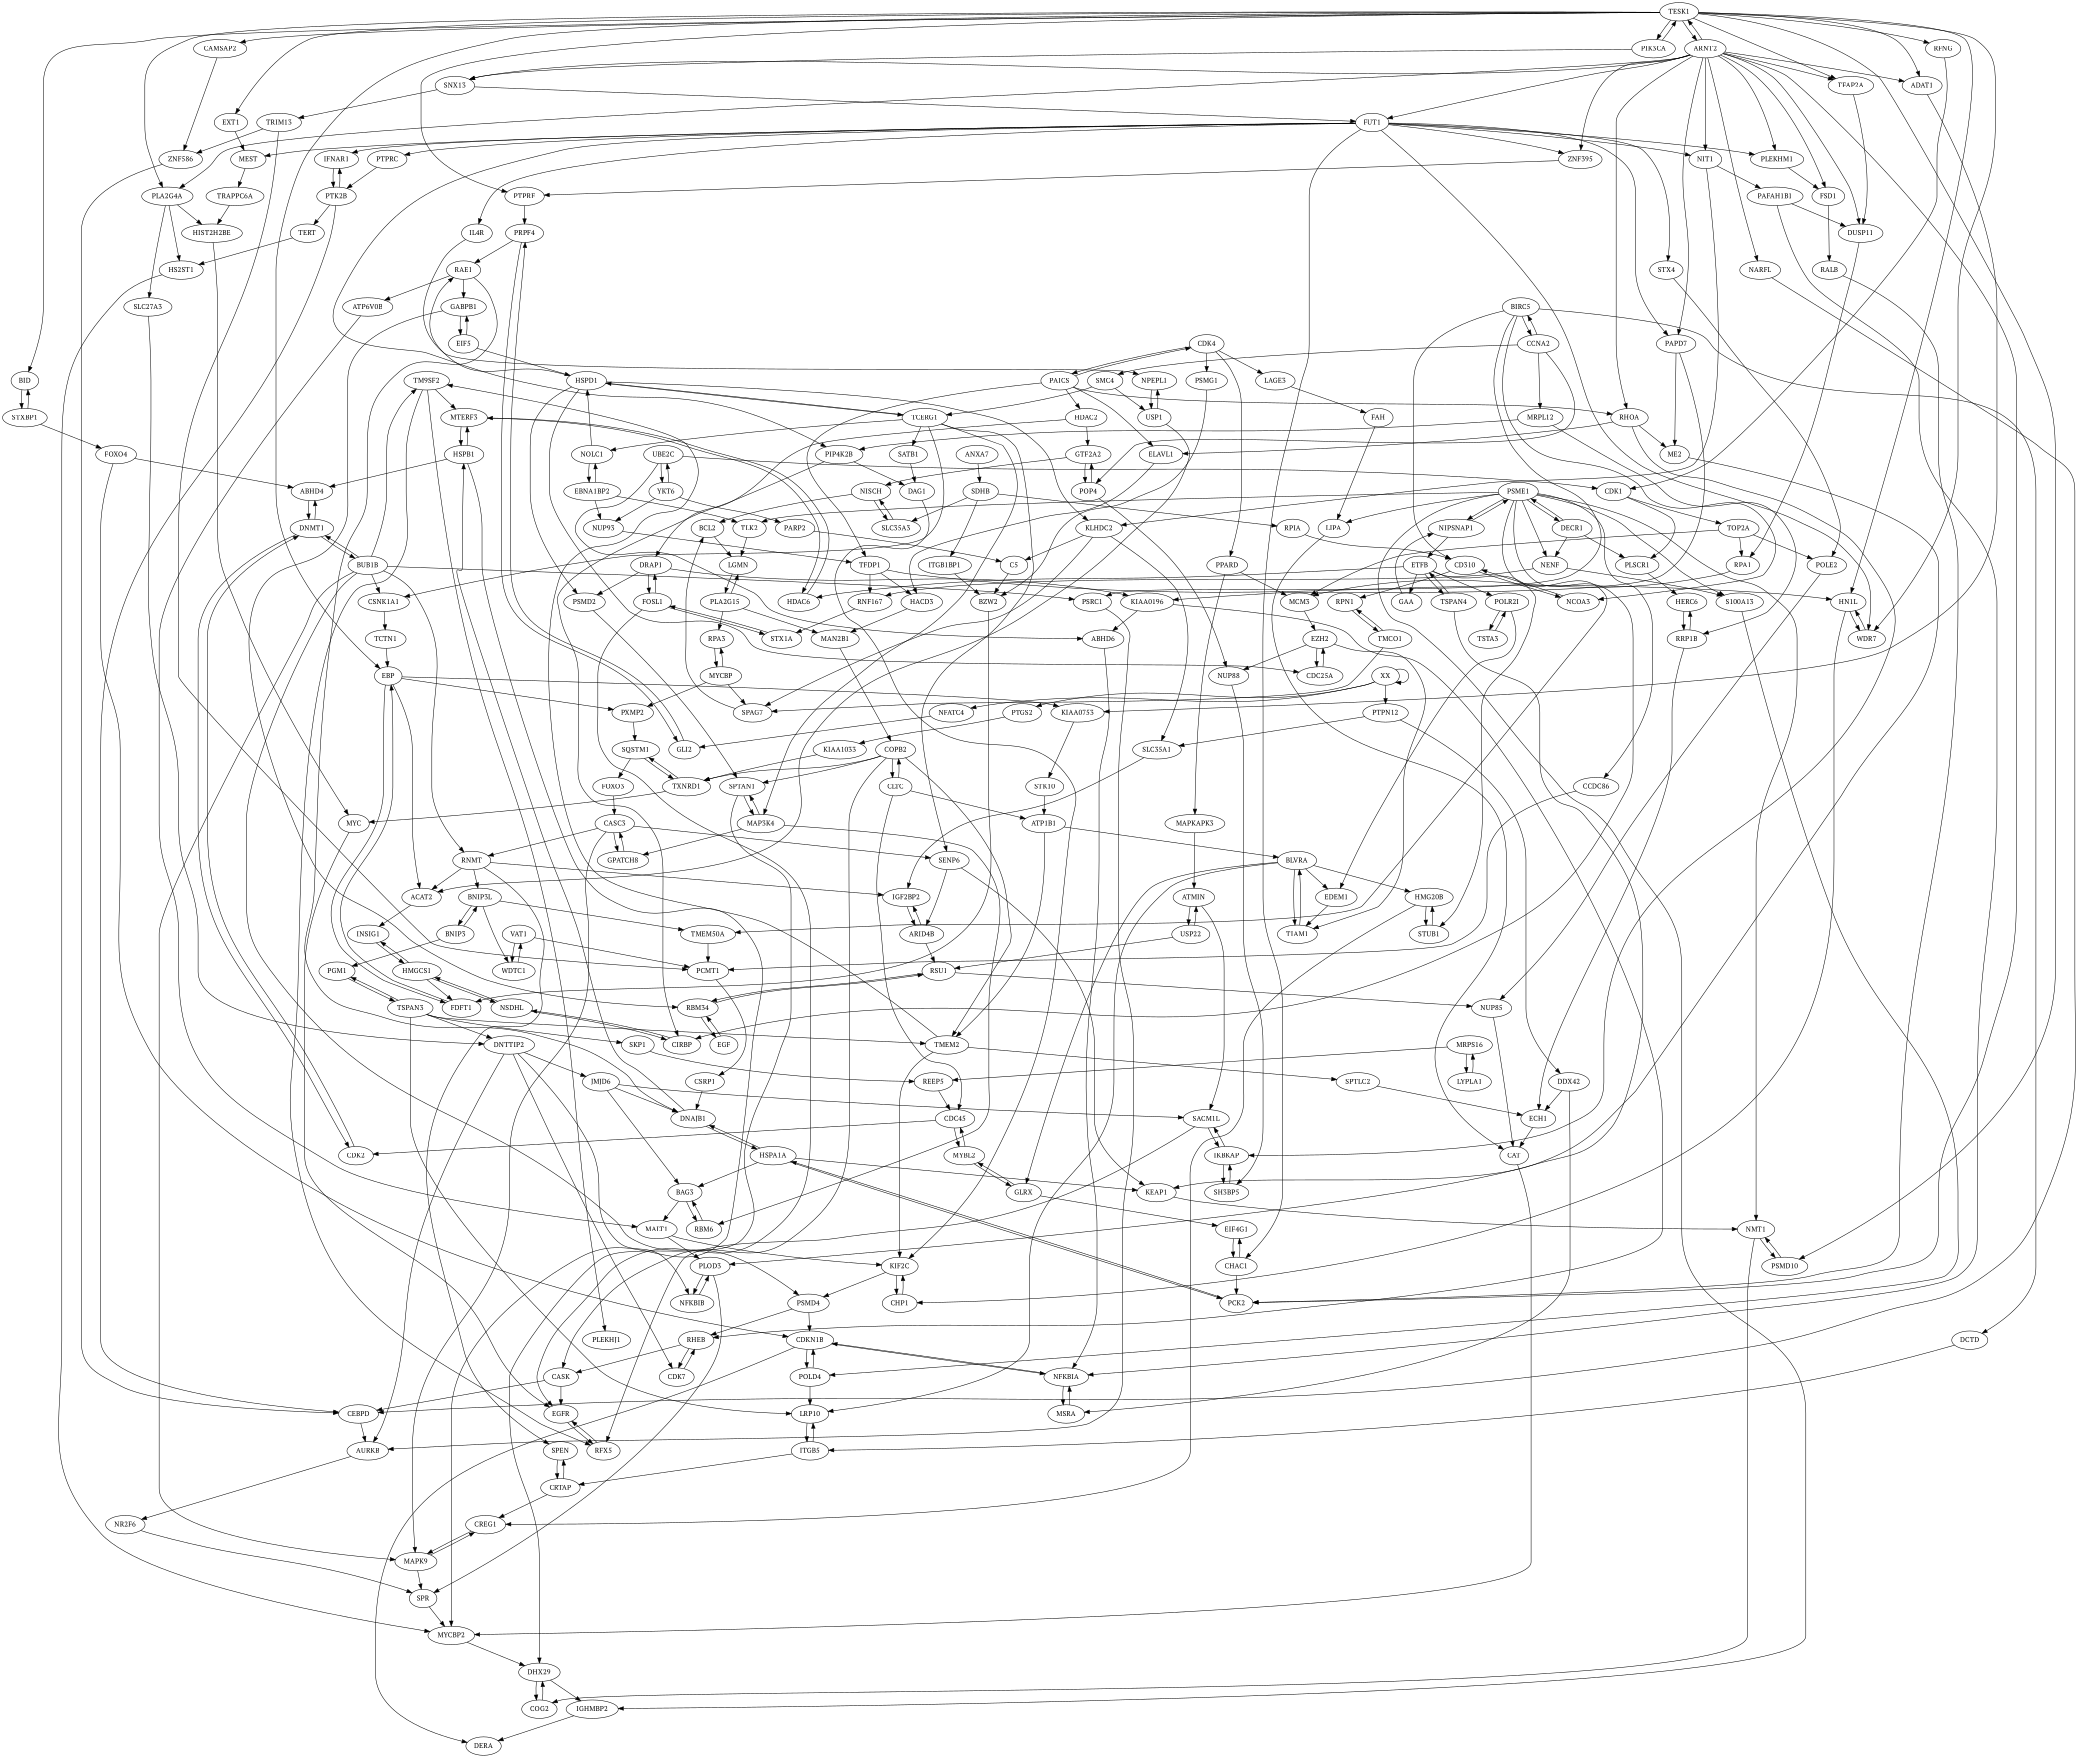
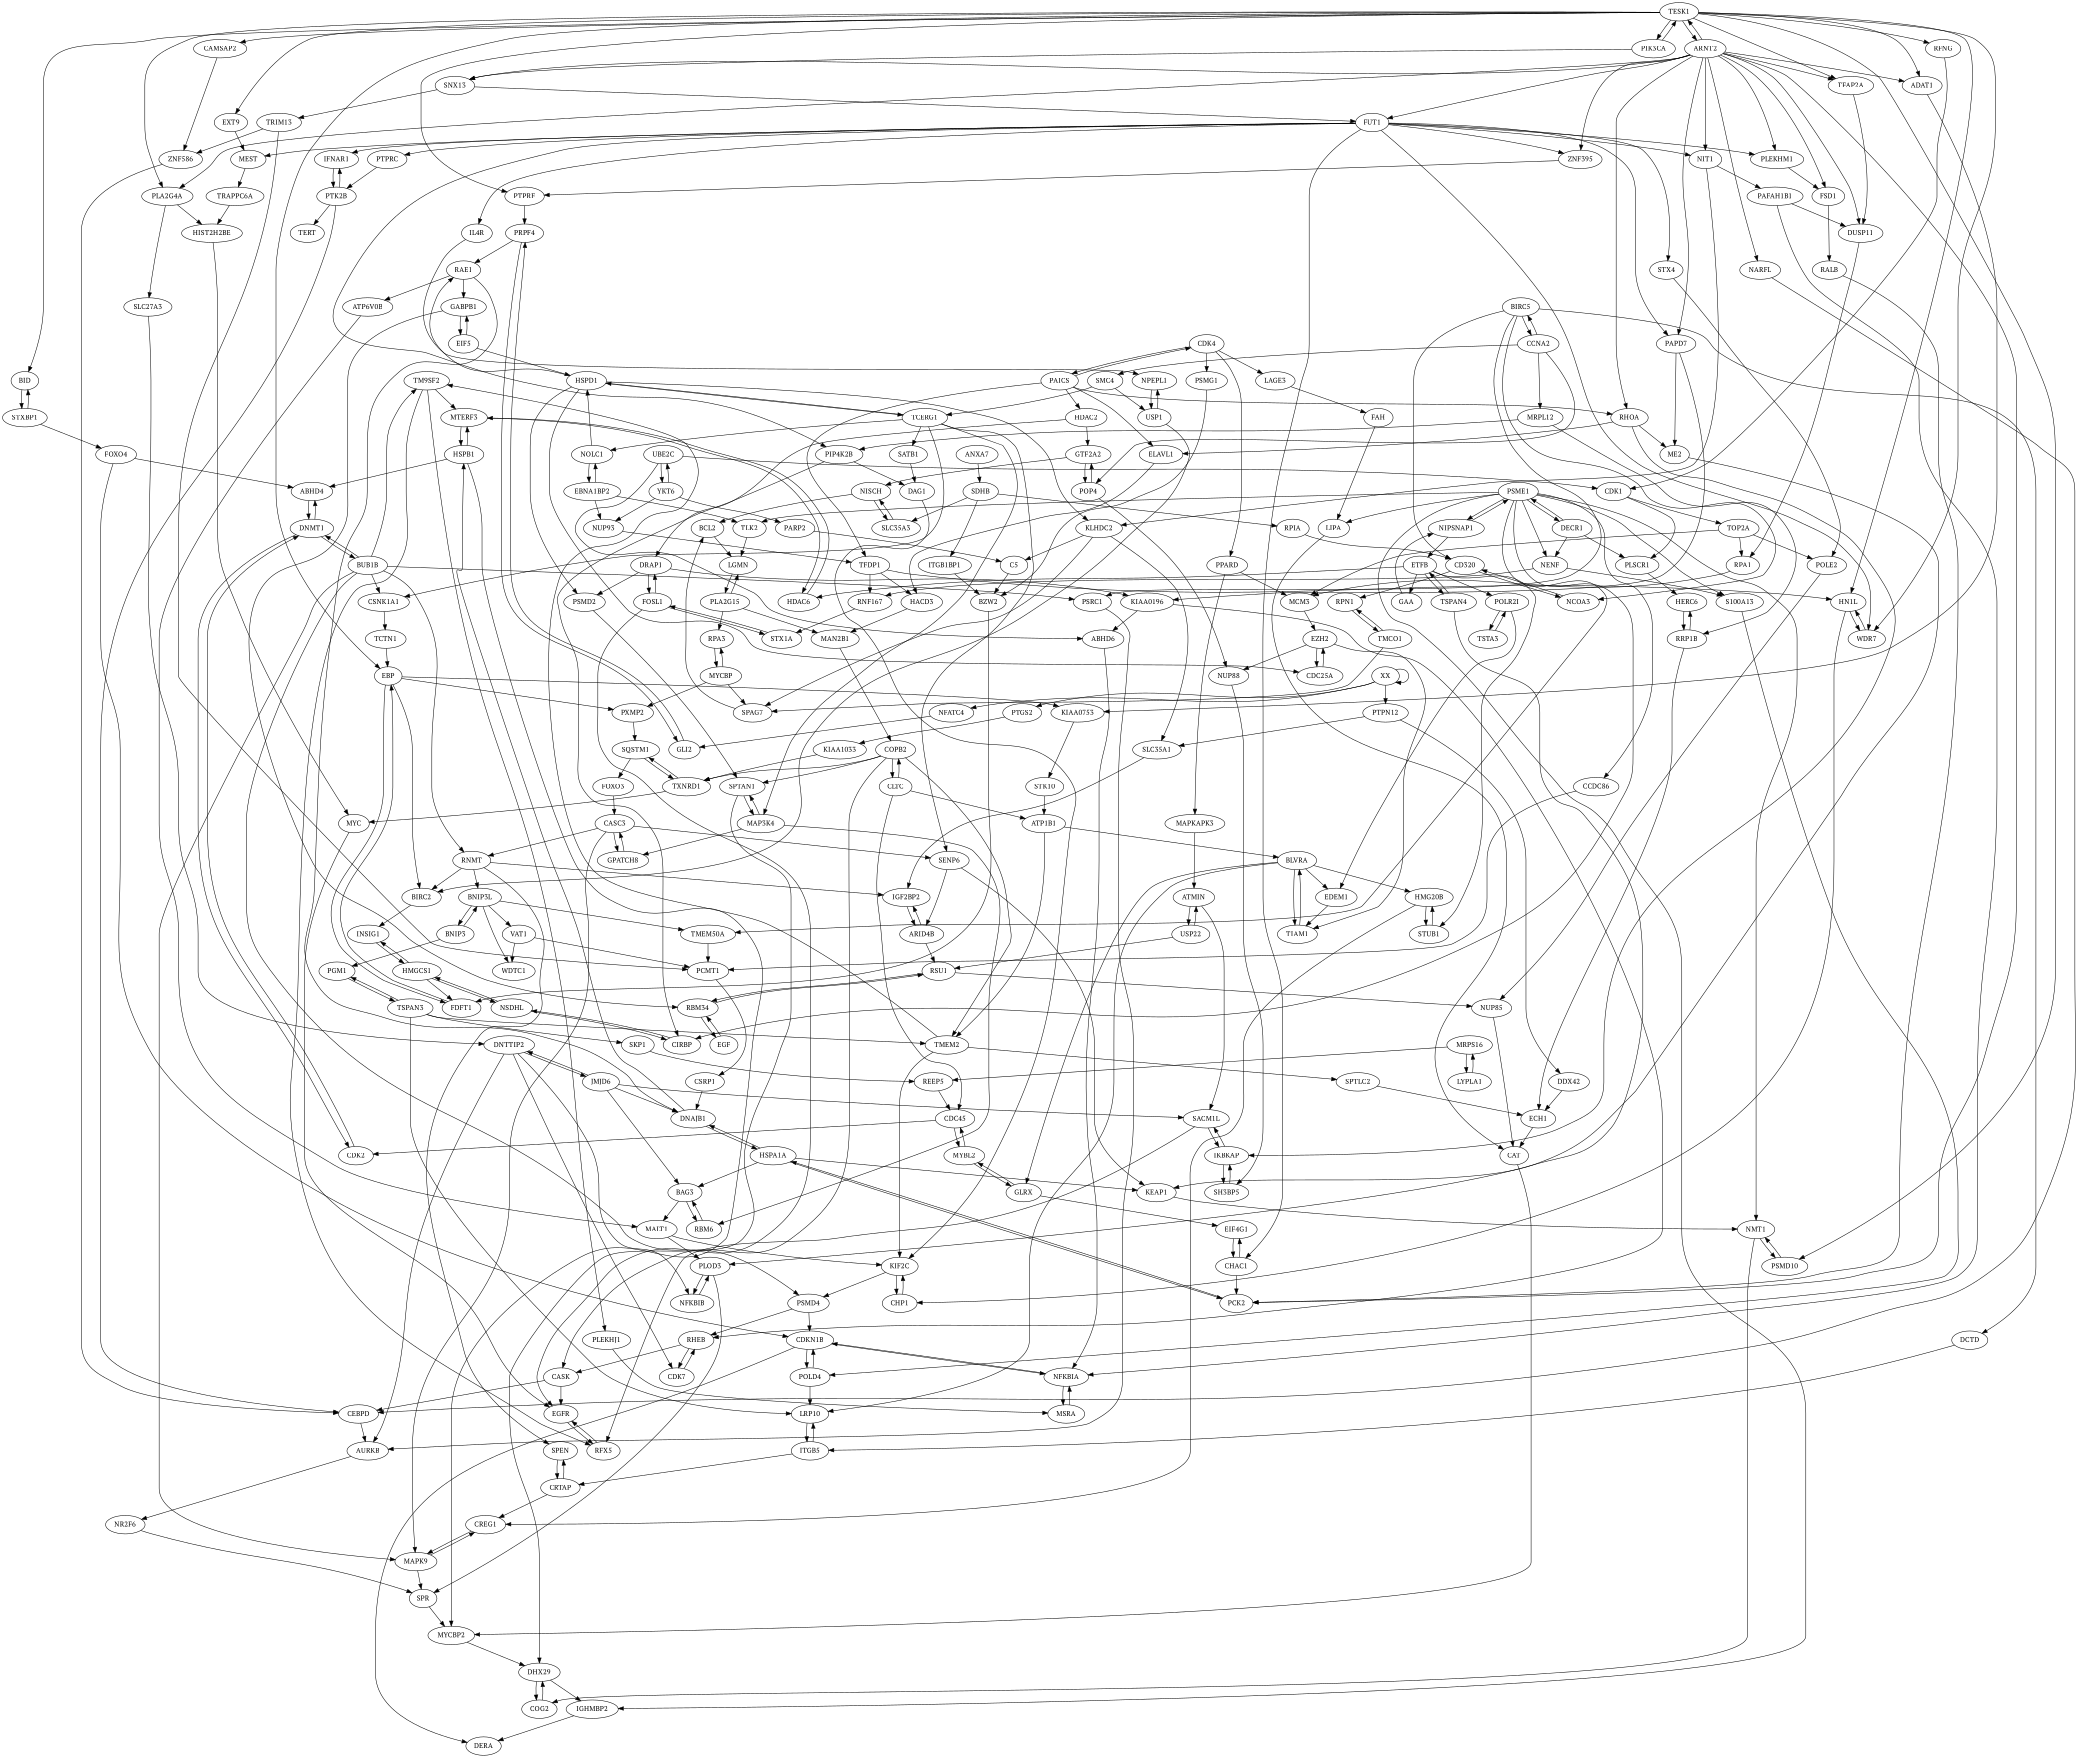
(231, 122) -> (231, 122)
(181, 270) -> none
(1465, 565) -> (1465, 565)
(422, 897) -> (422, 897)
(520, 953) -> (498, 914)
(454, 1024) -> (560, 1064)
(1433, 1358) -> (820, 1404)
